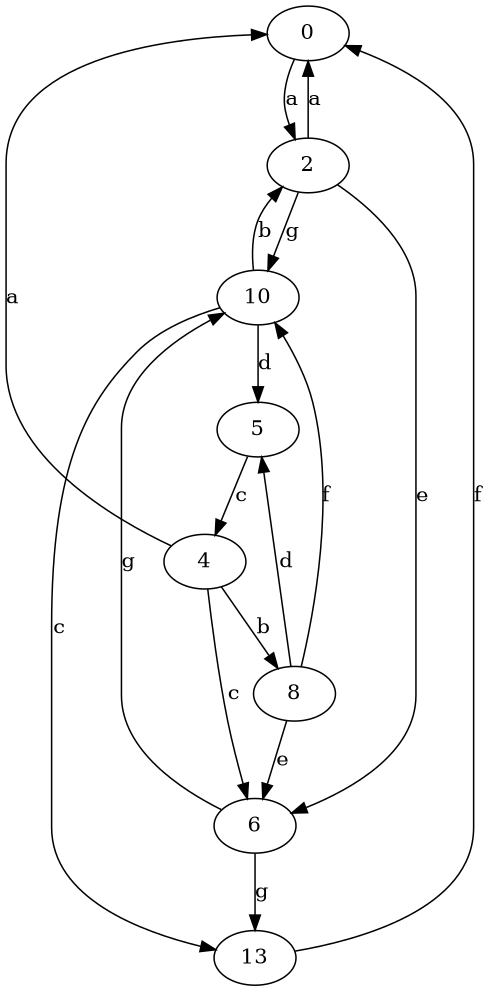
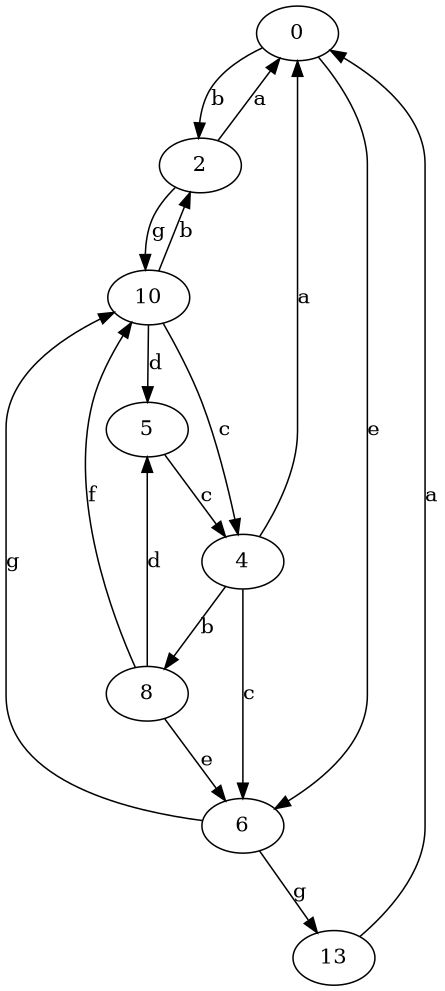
(292, 99) -> (219, 99)
(478, 496) -> (432, 496)
(416, 508) -> (367, 439)
(52, 634) -> (208, 418)
